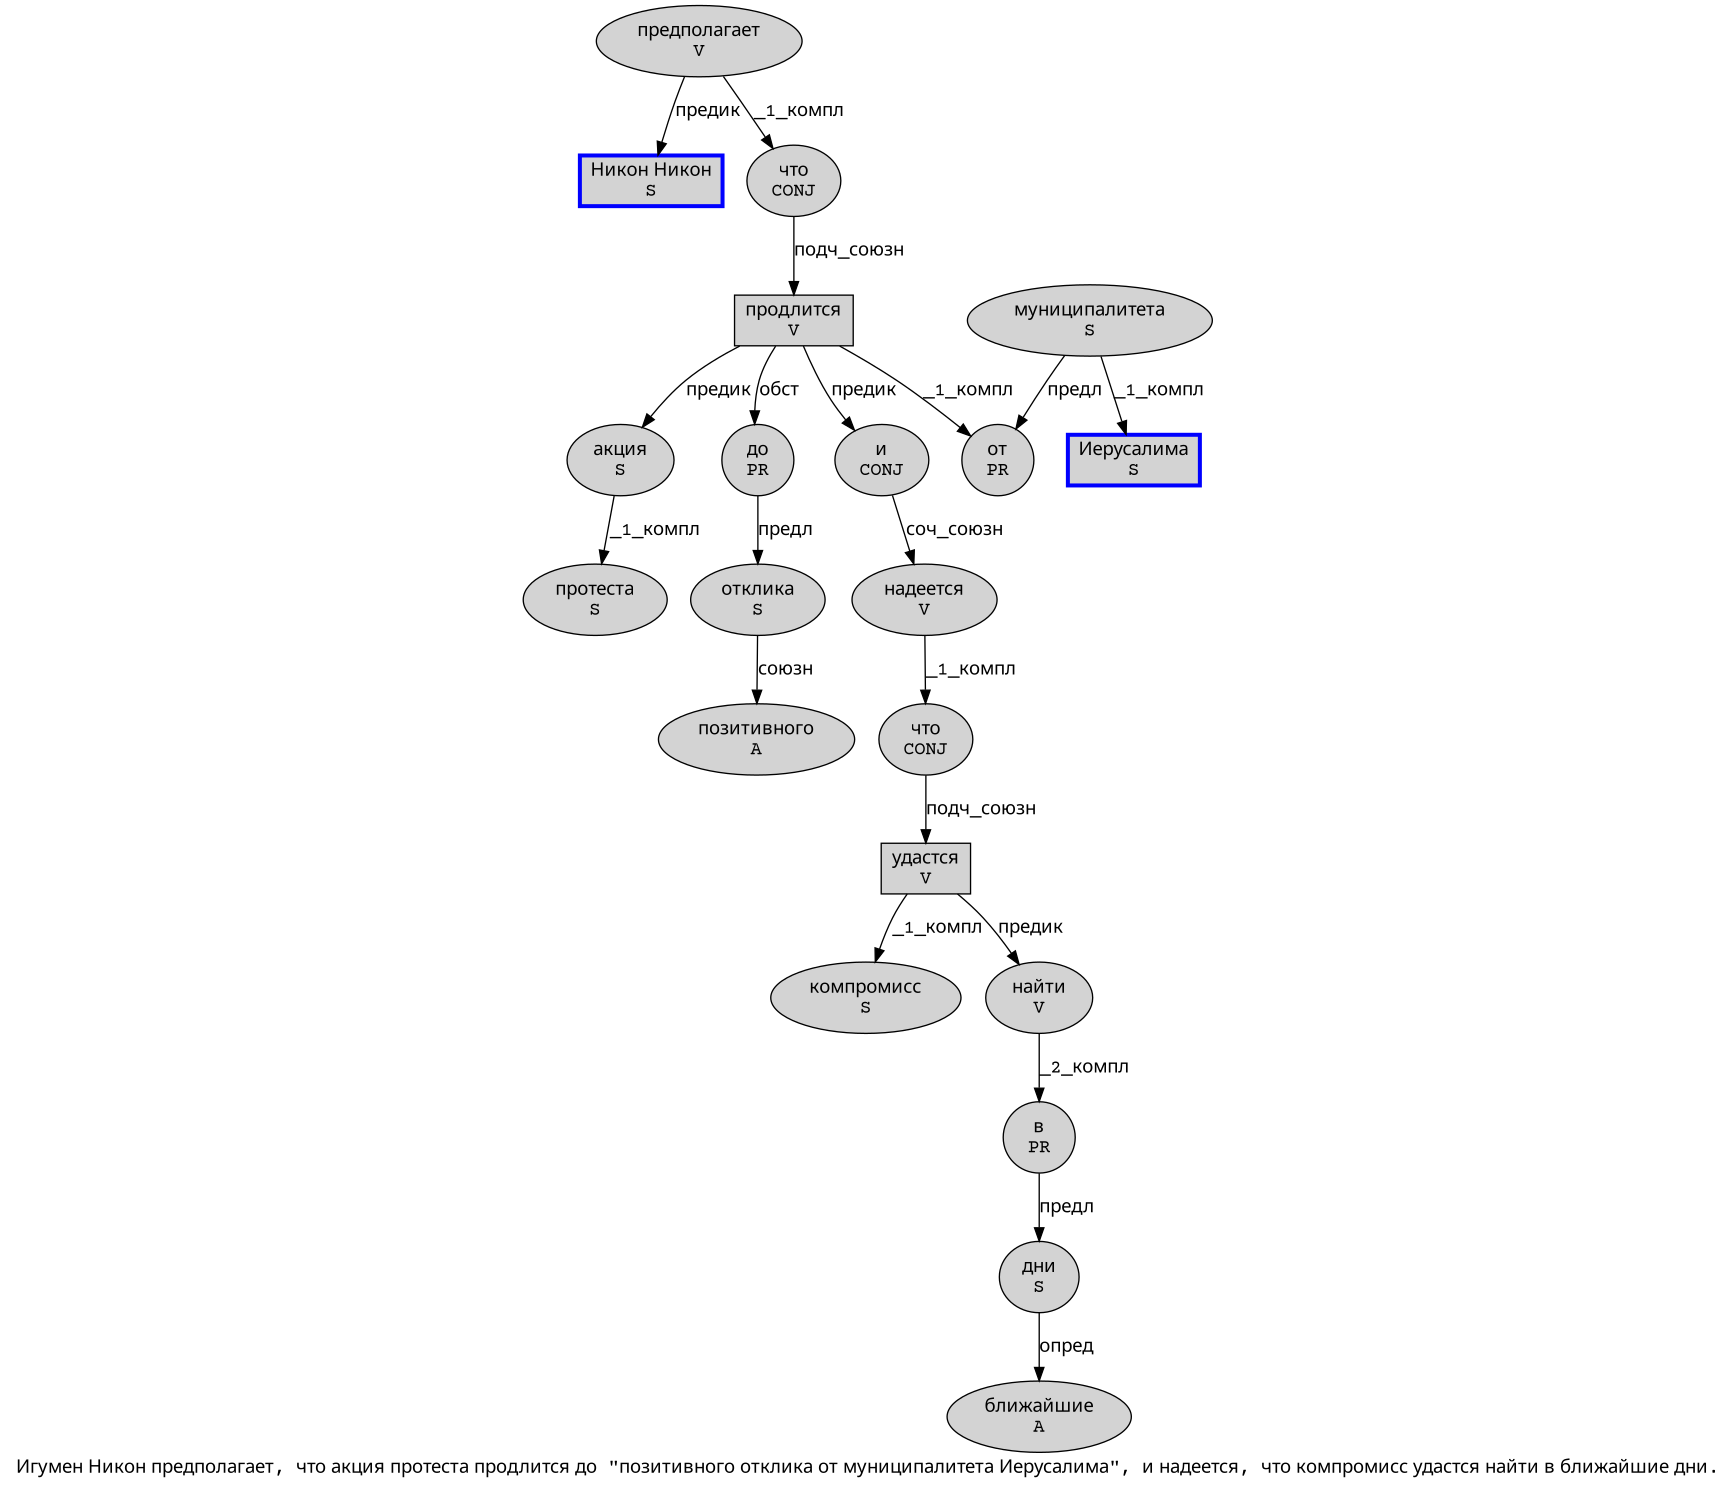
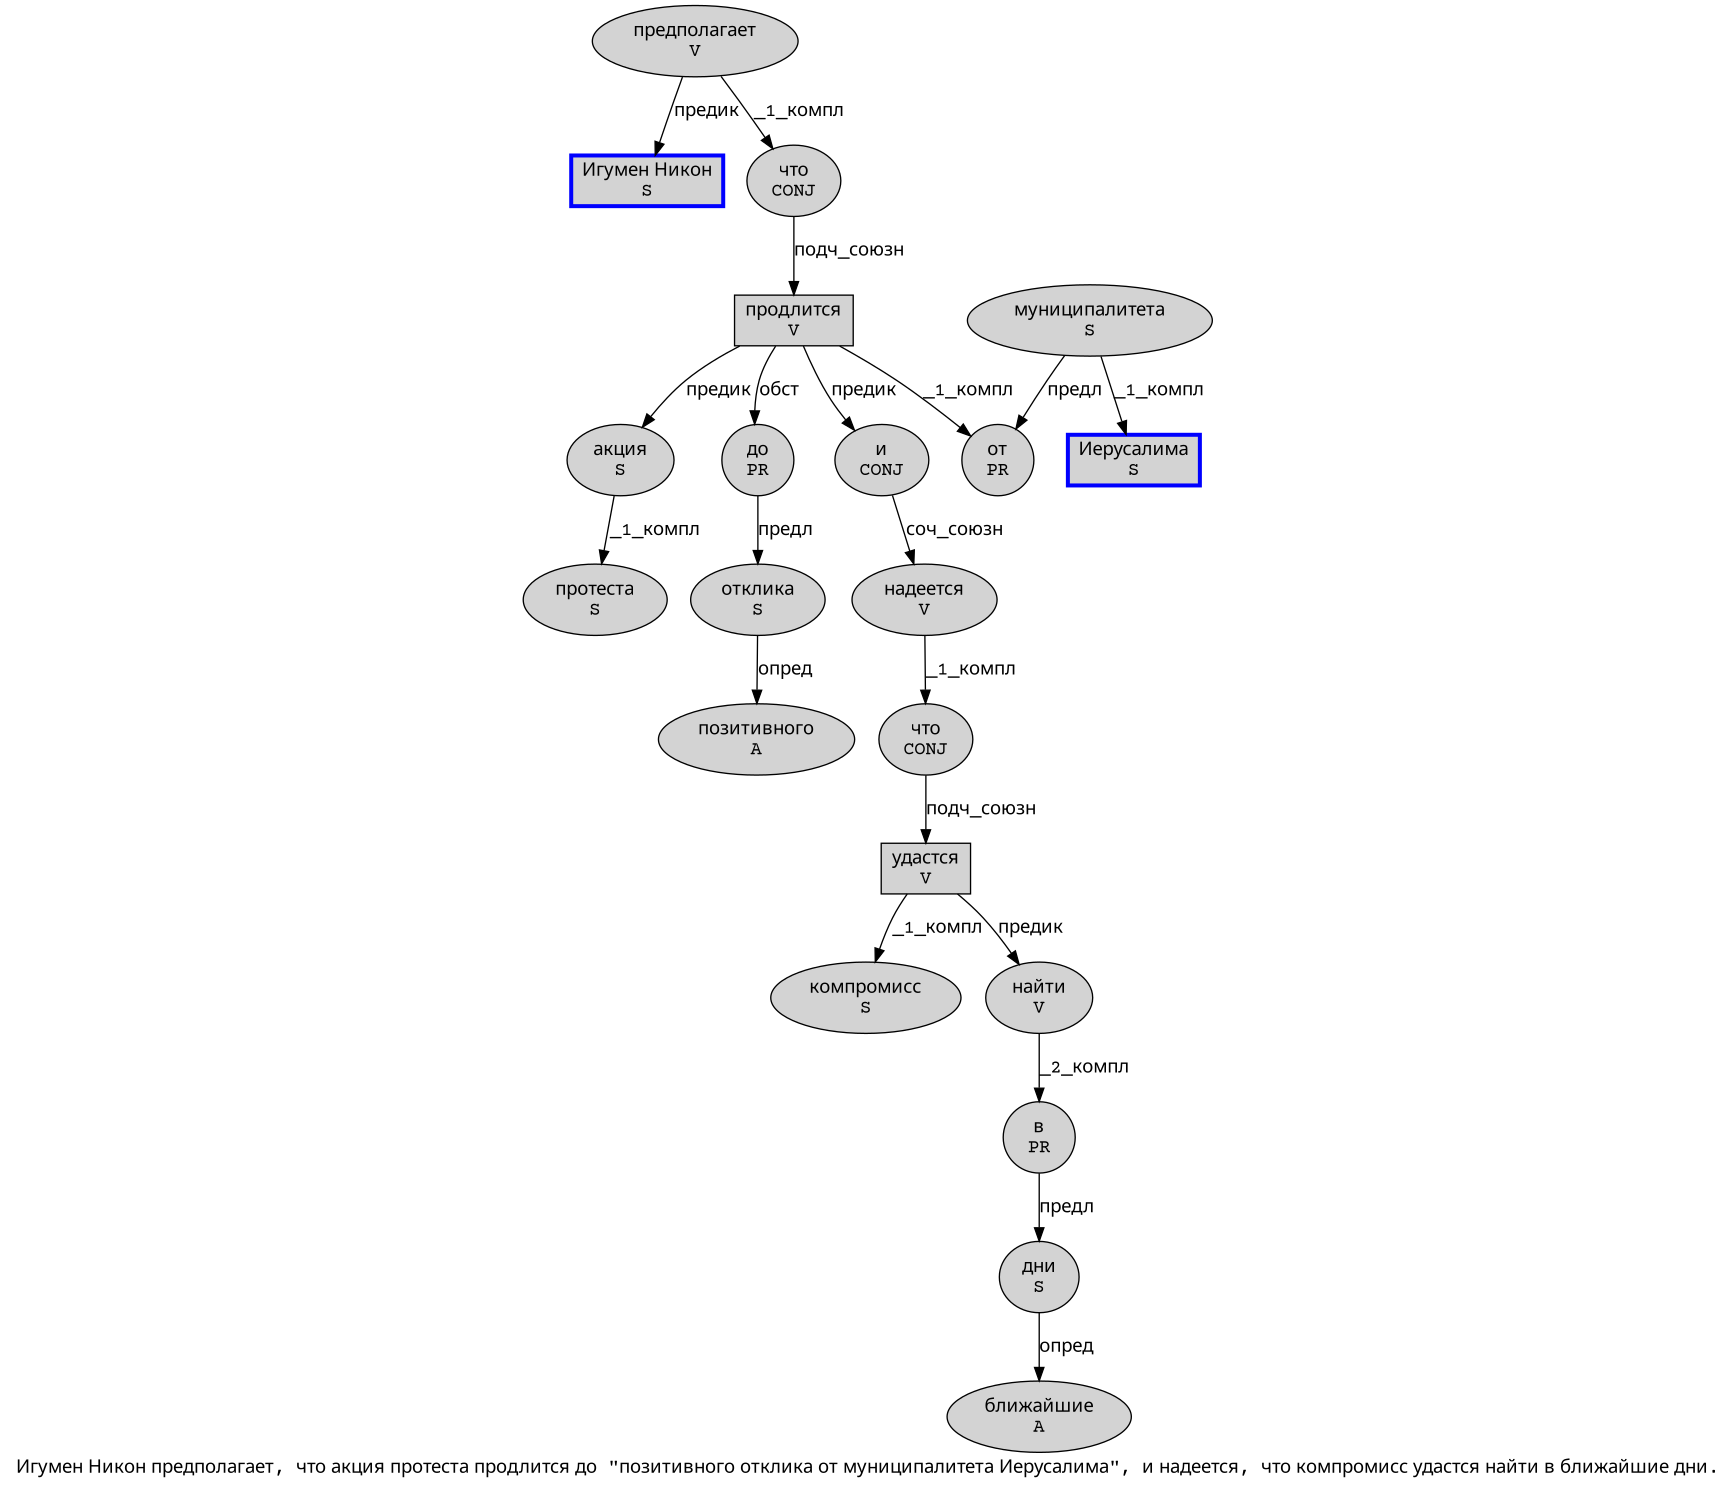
(651, 181) -> (647, 181)
(786, 670) -> (785, 670)
